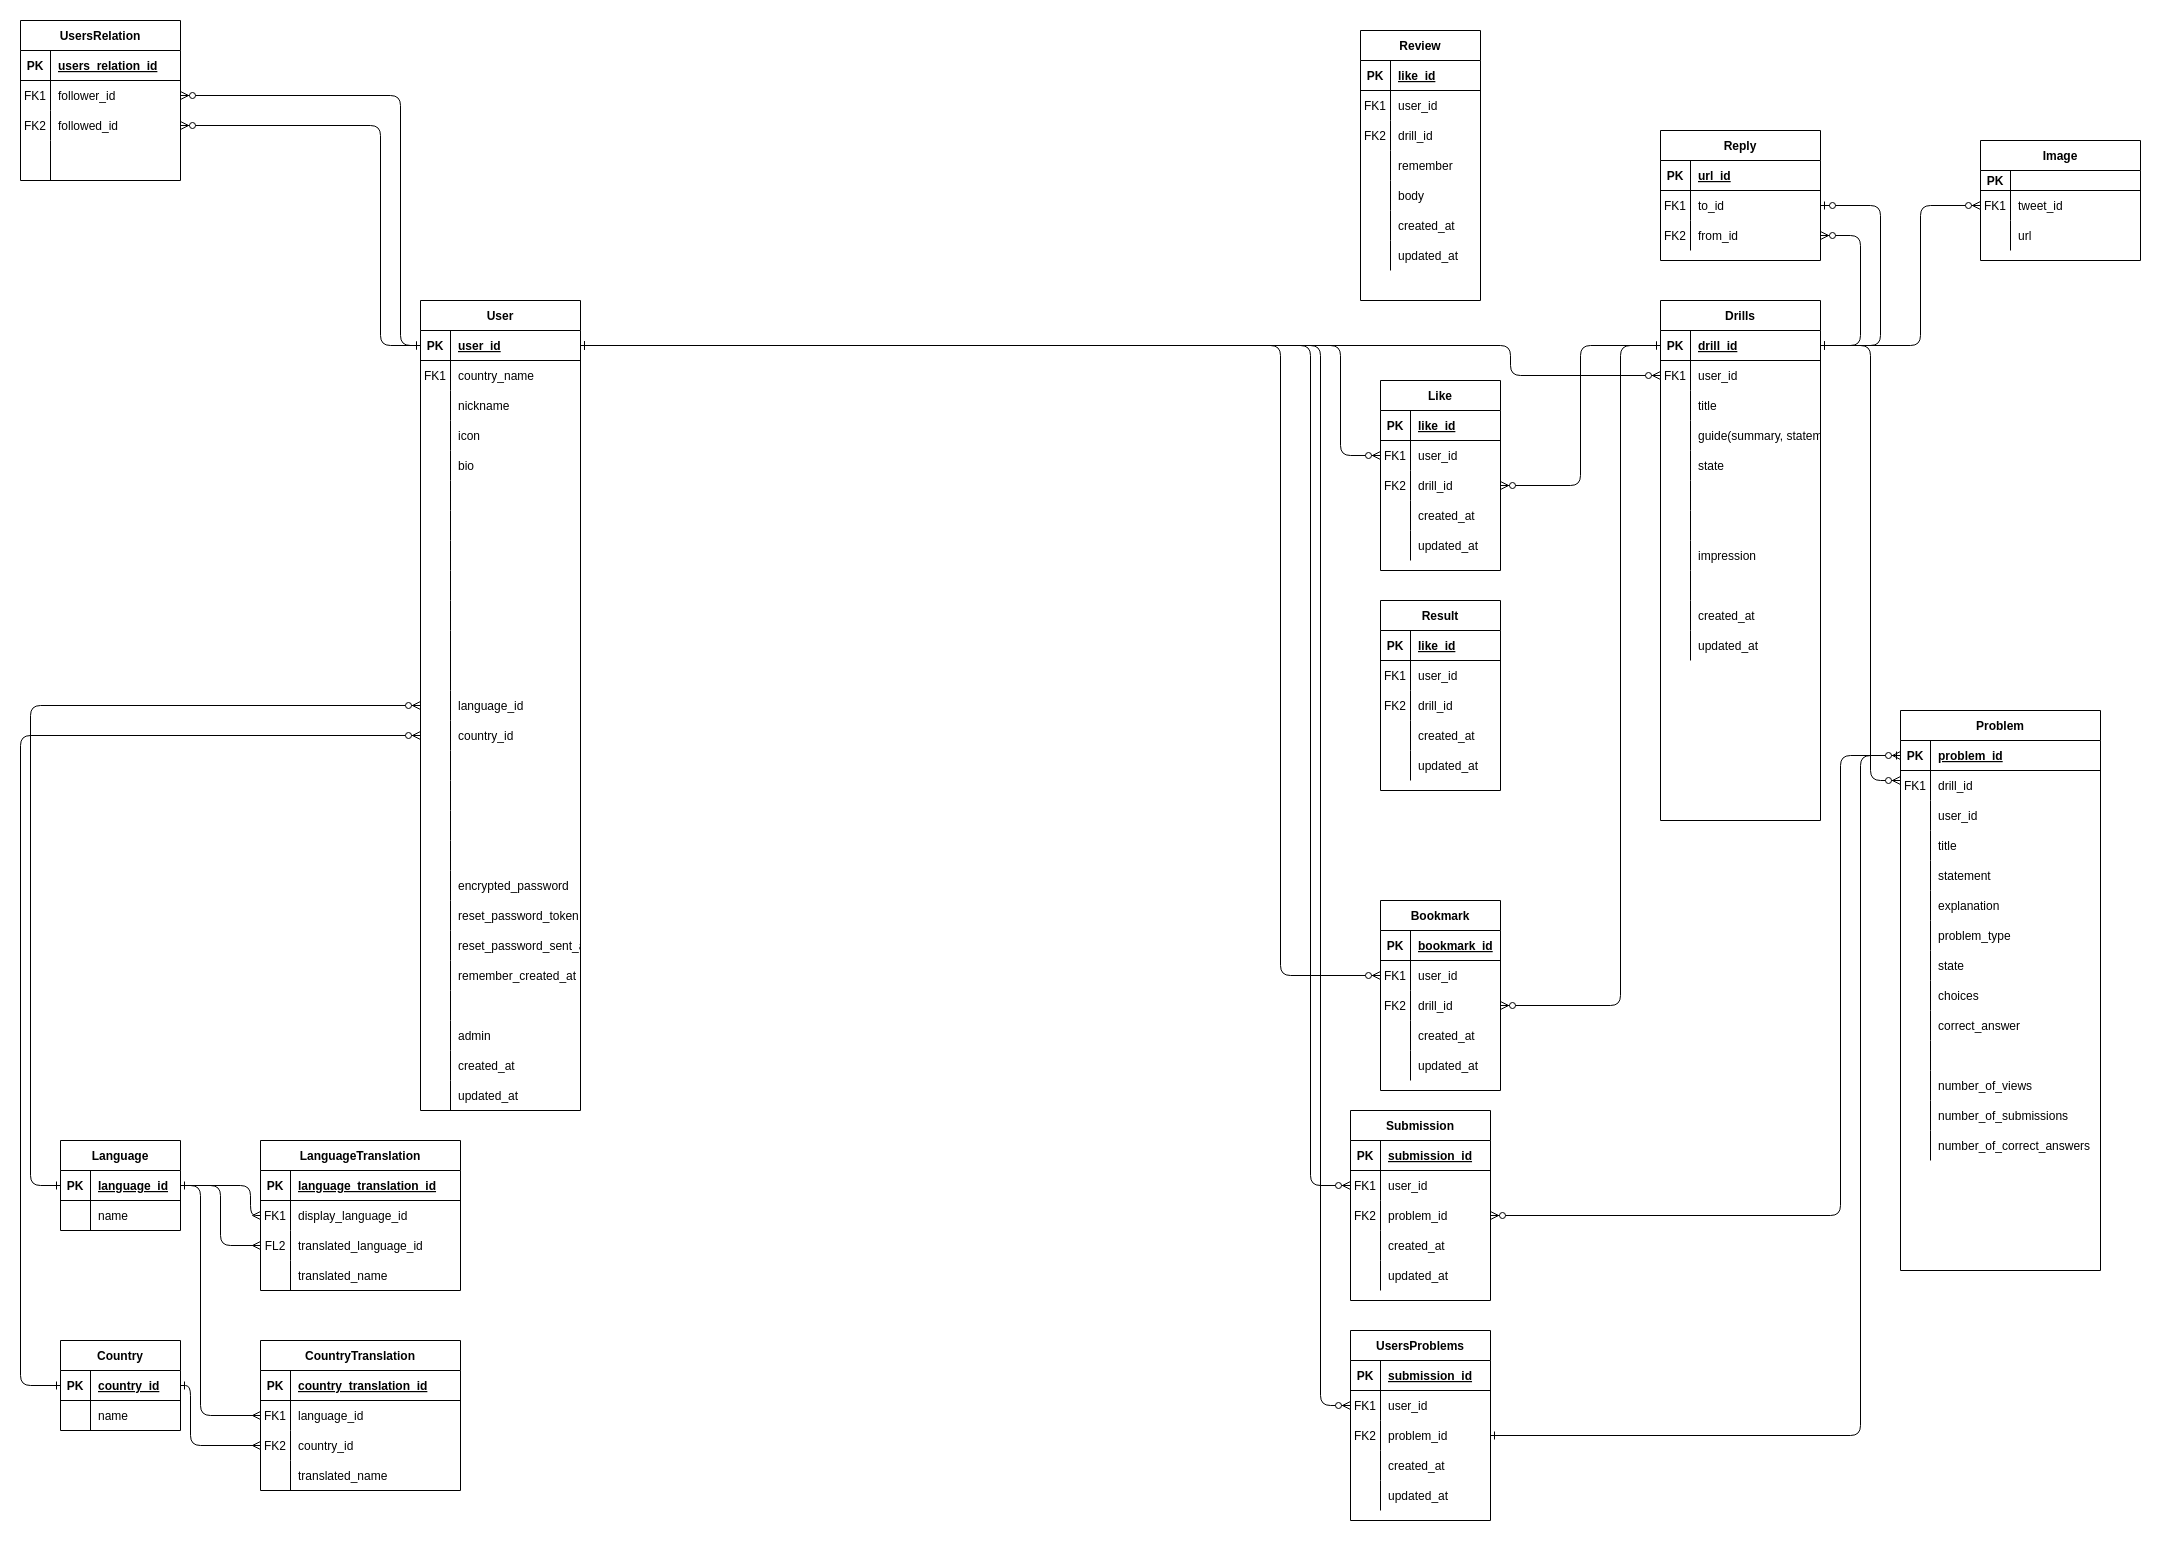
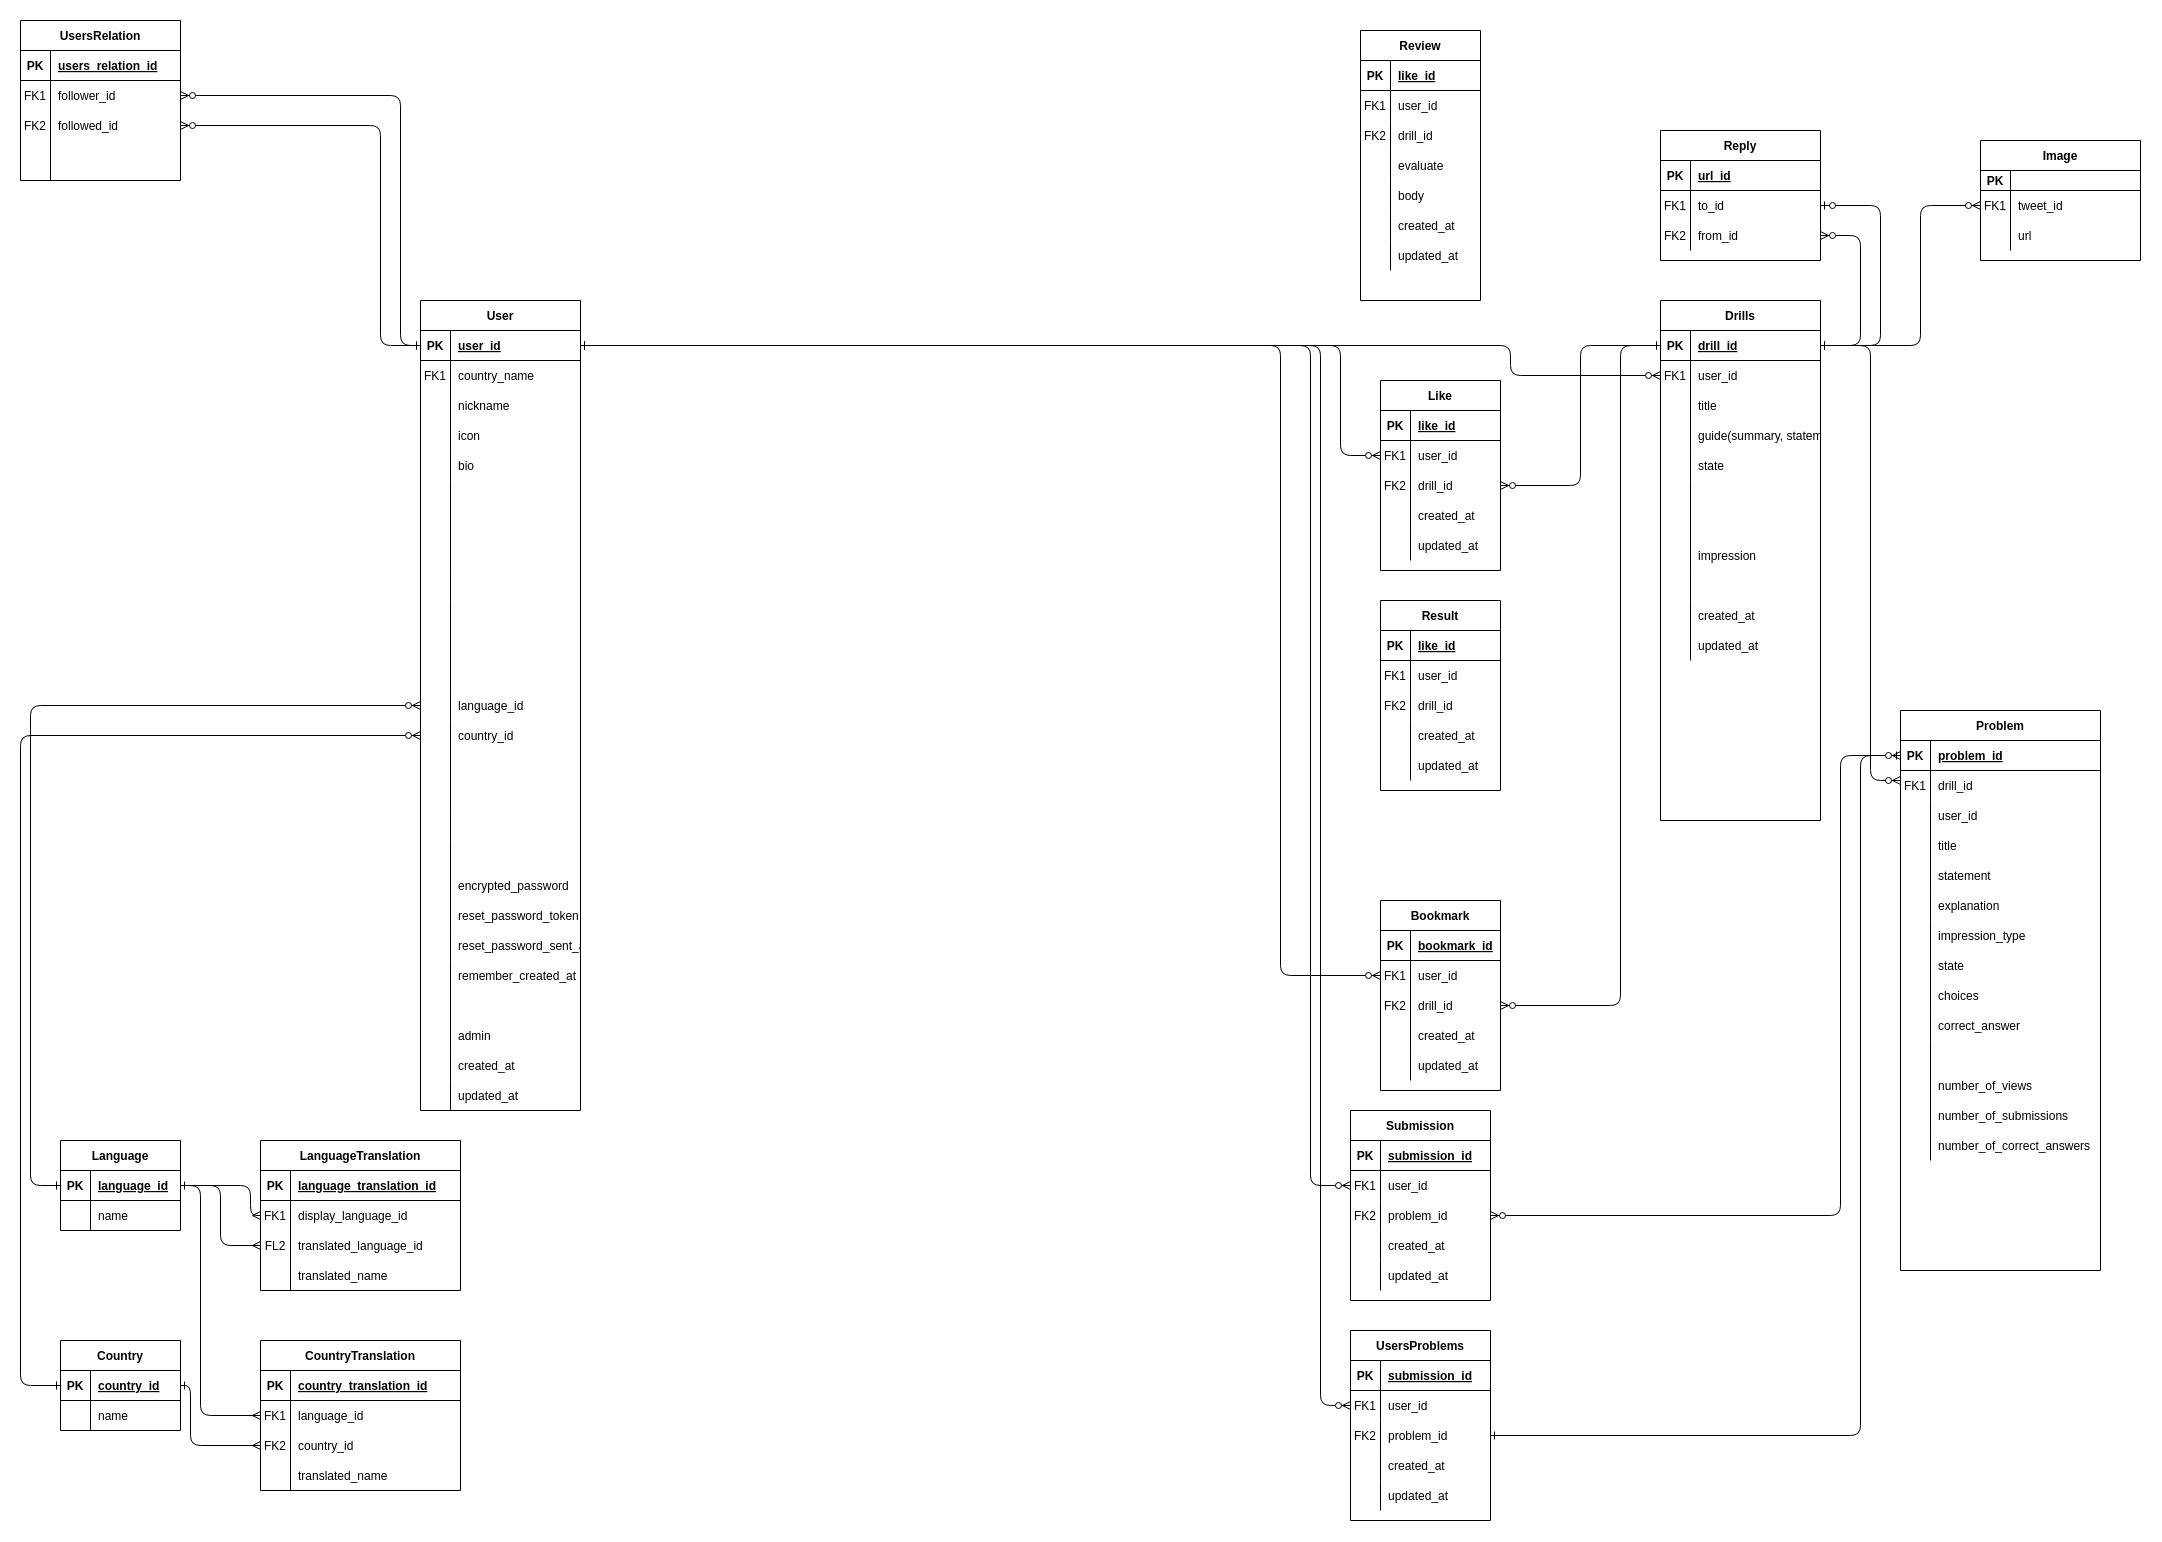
(1425, 166) -> (1423, 166)
(1977, 936) -> (1985, 936)
